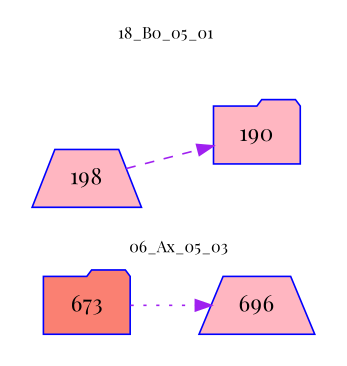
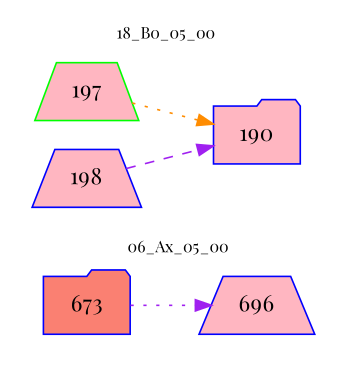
(166, 35) -> (166, 35)
none -> (87, 92)
(179, 248) -> (179, 248)
